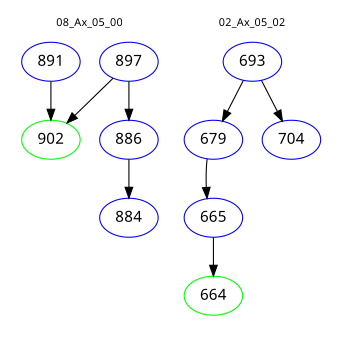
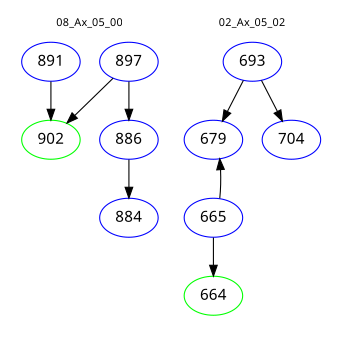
(206, 173) -> (221, 184)
